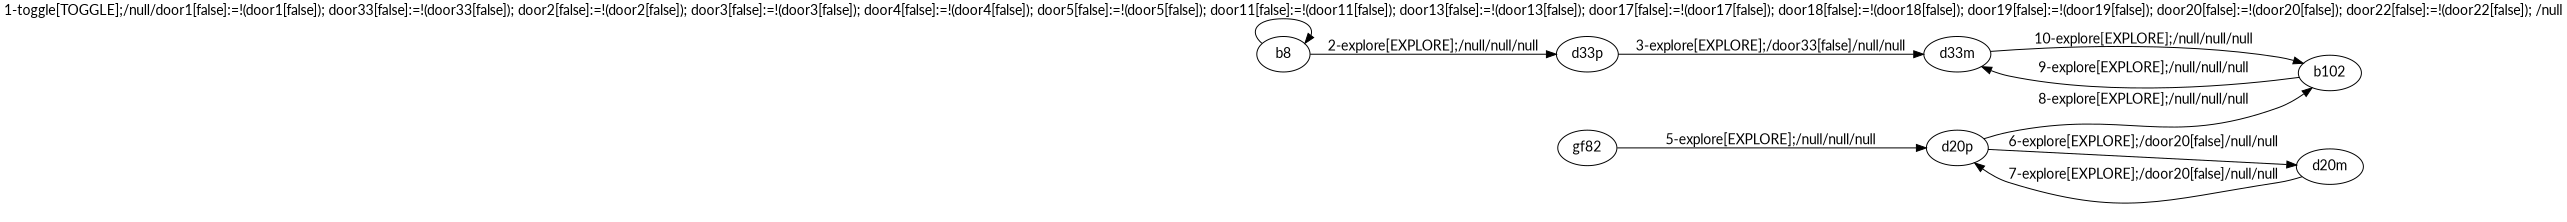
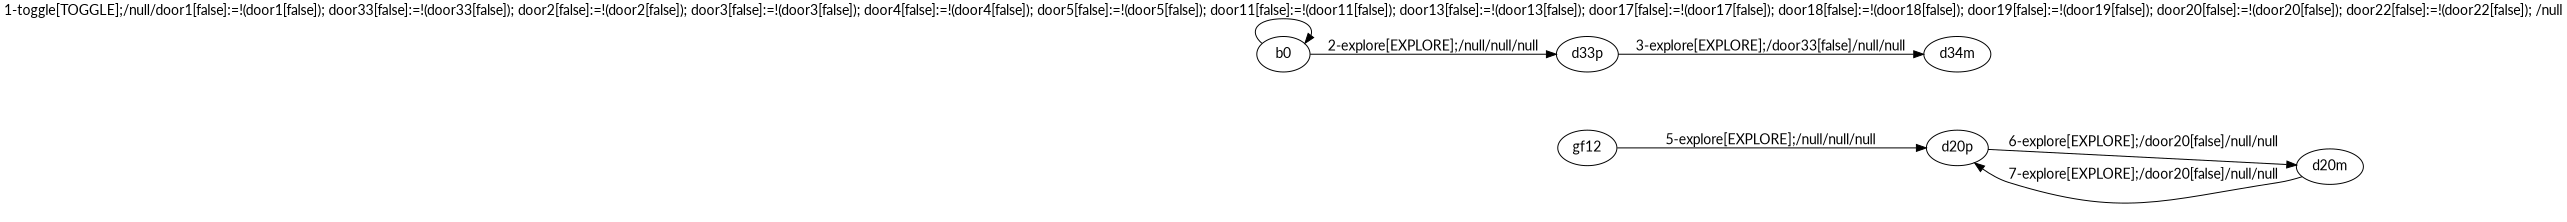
(1283, 54) -> (1283, 54)
(1957, 54) -> (1957, 54)
(2330, 73) -> none
(1587, 148) -> (1587, 148)
